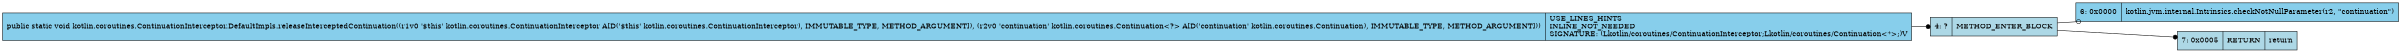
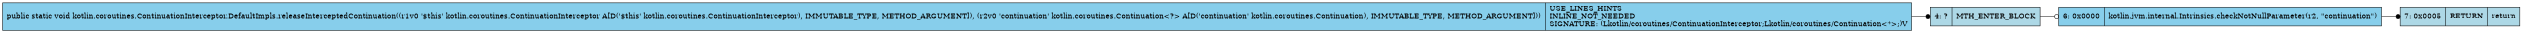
(2005, 26) -> (1996, 16)
(2115, 34) -> (2389, 17)
